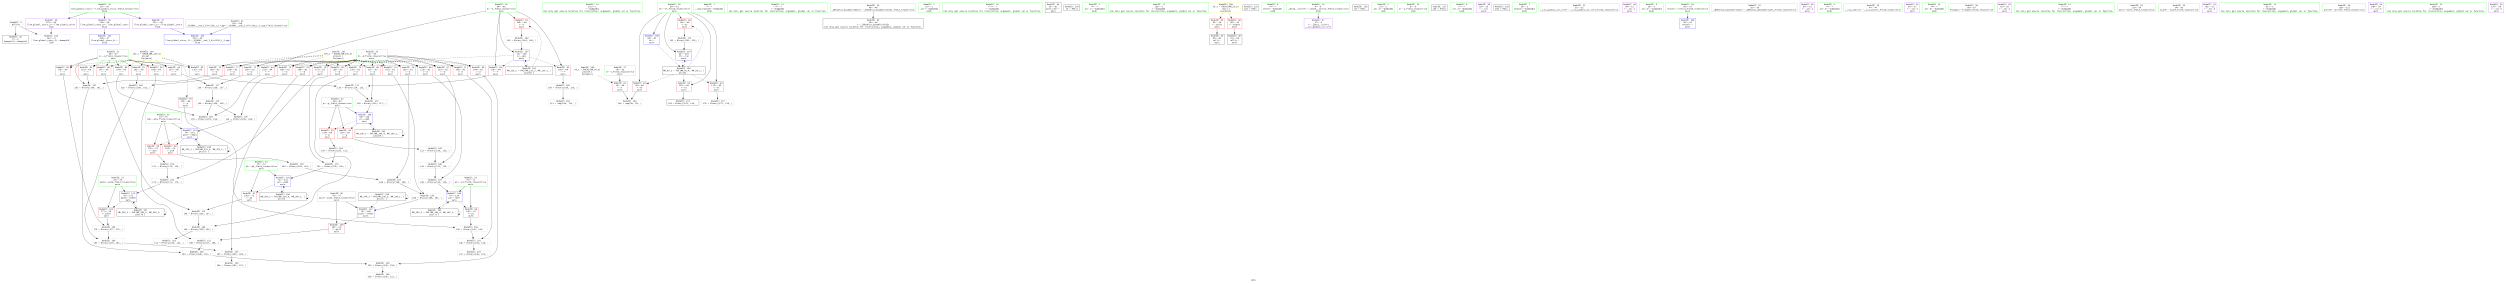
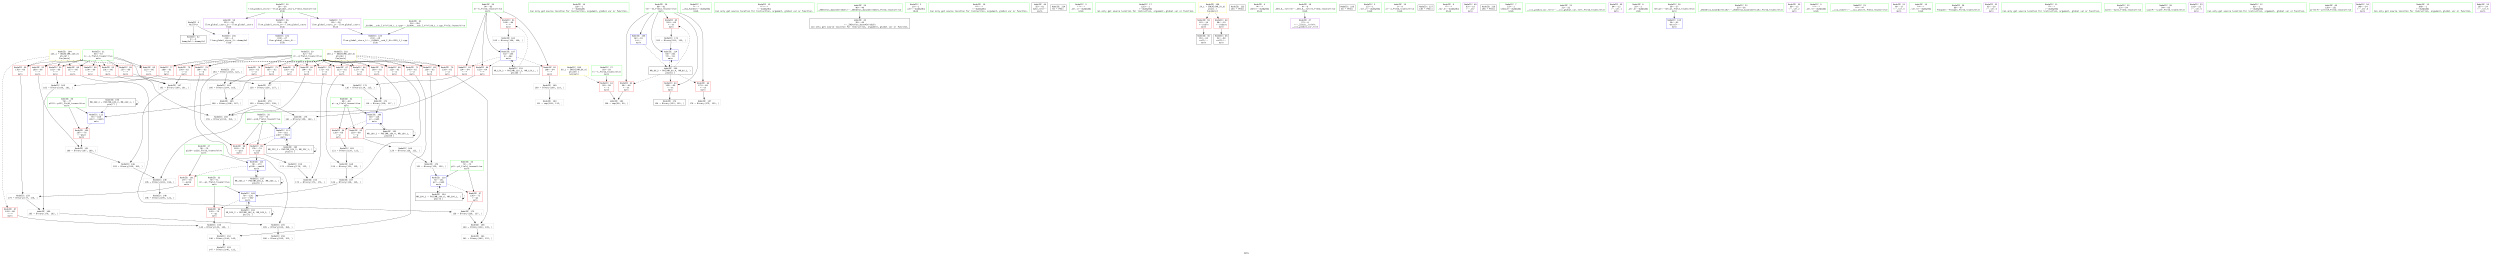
(232, 159) -> (201, 110)
(149, 188) -> (257, 157)
